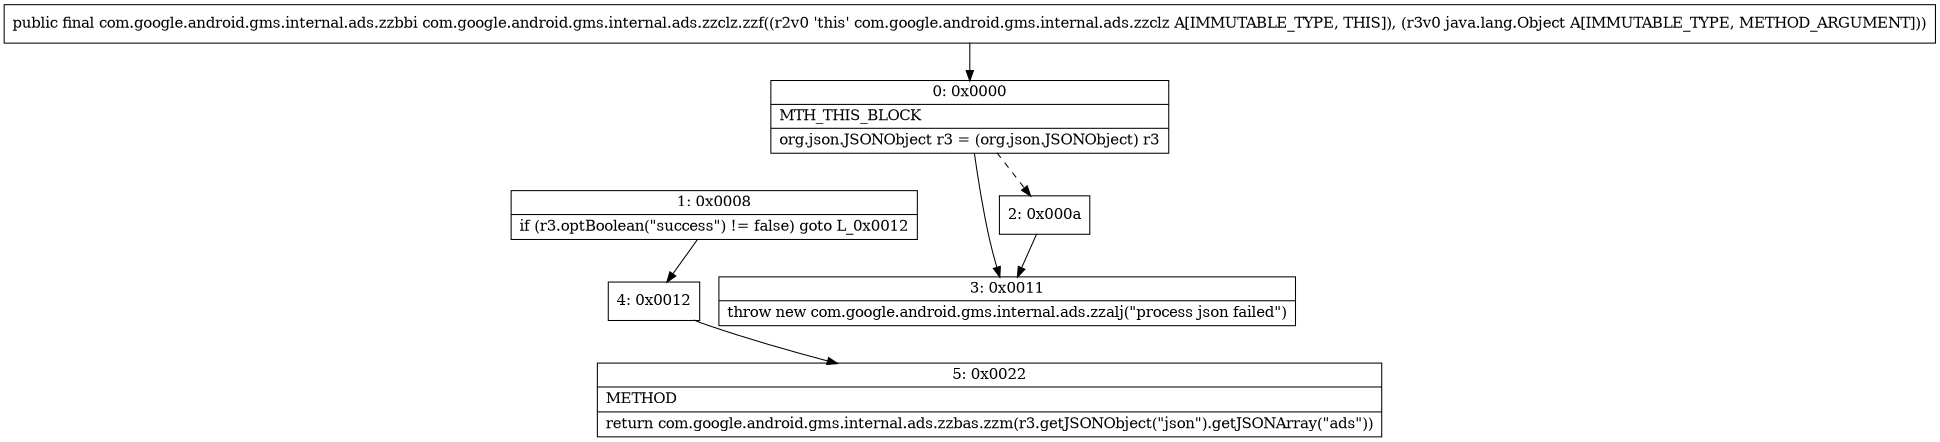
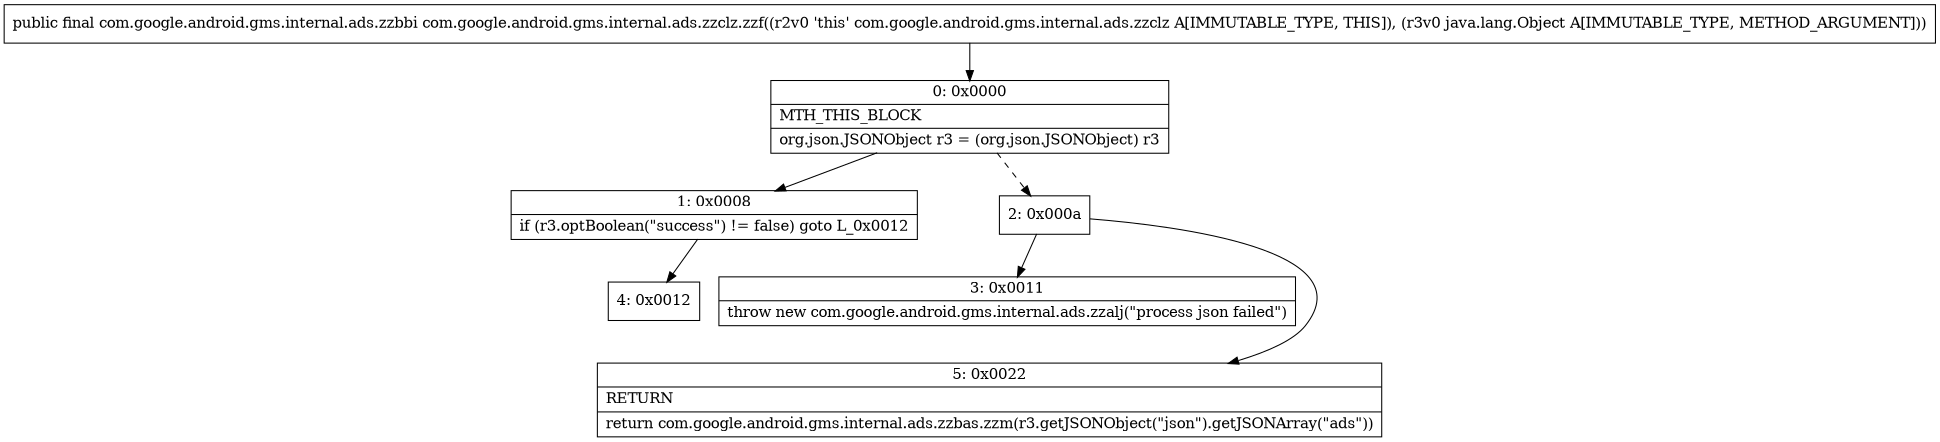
(984, 211) -> (831, 170)
(760, 342) -> (1266, 252)
(642, 399) -> (639, 399)
